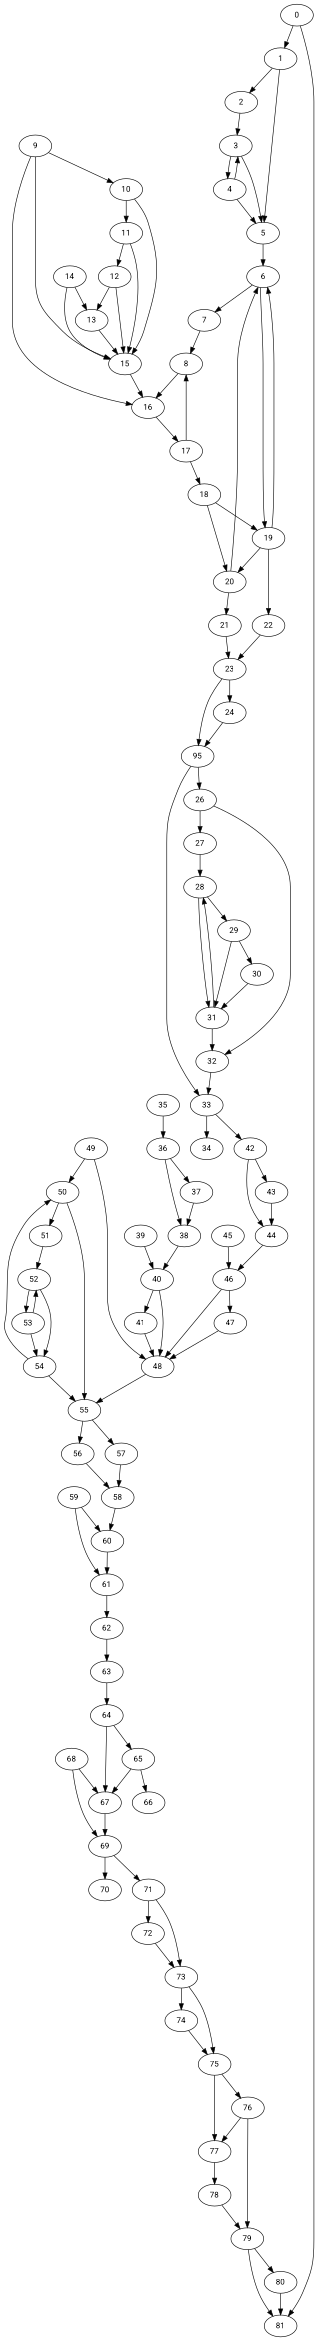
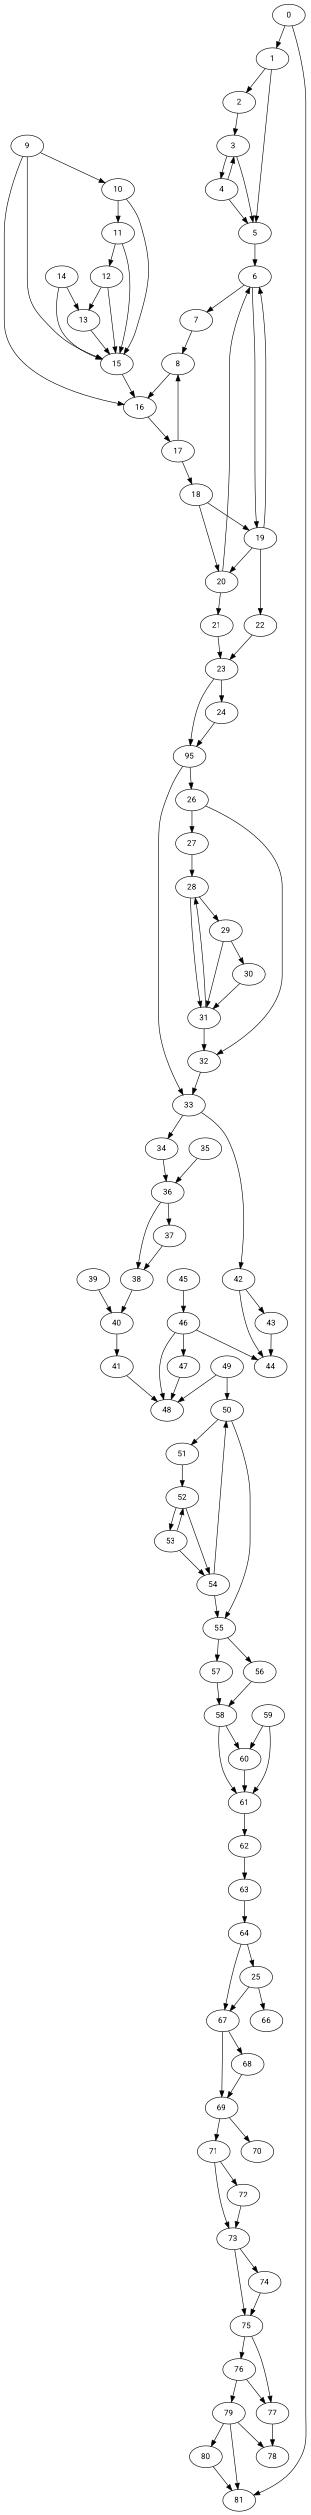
none -> (164, 1167)
(253, 1256) -> (224, 1344)
(163, 1320) -> none
(124, 1387) -> none
(138, 1759) -> (256, 1977)
none -> (220, 1759)
(86, 1779) -> (234, 2040)
(229, 2214) -> (248, 2433)
